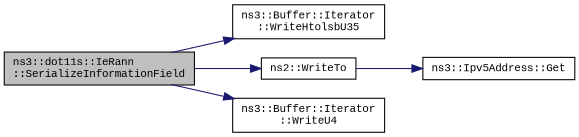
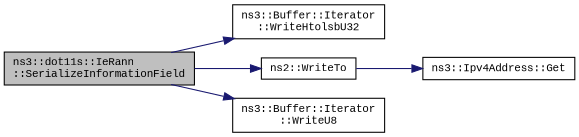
(309, 22) -> (309, 22)
(499, 69) -> (499, 69)
(309, 115) -> (309, 115)
